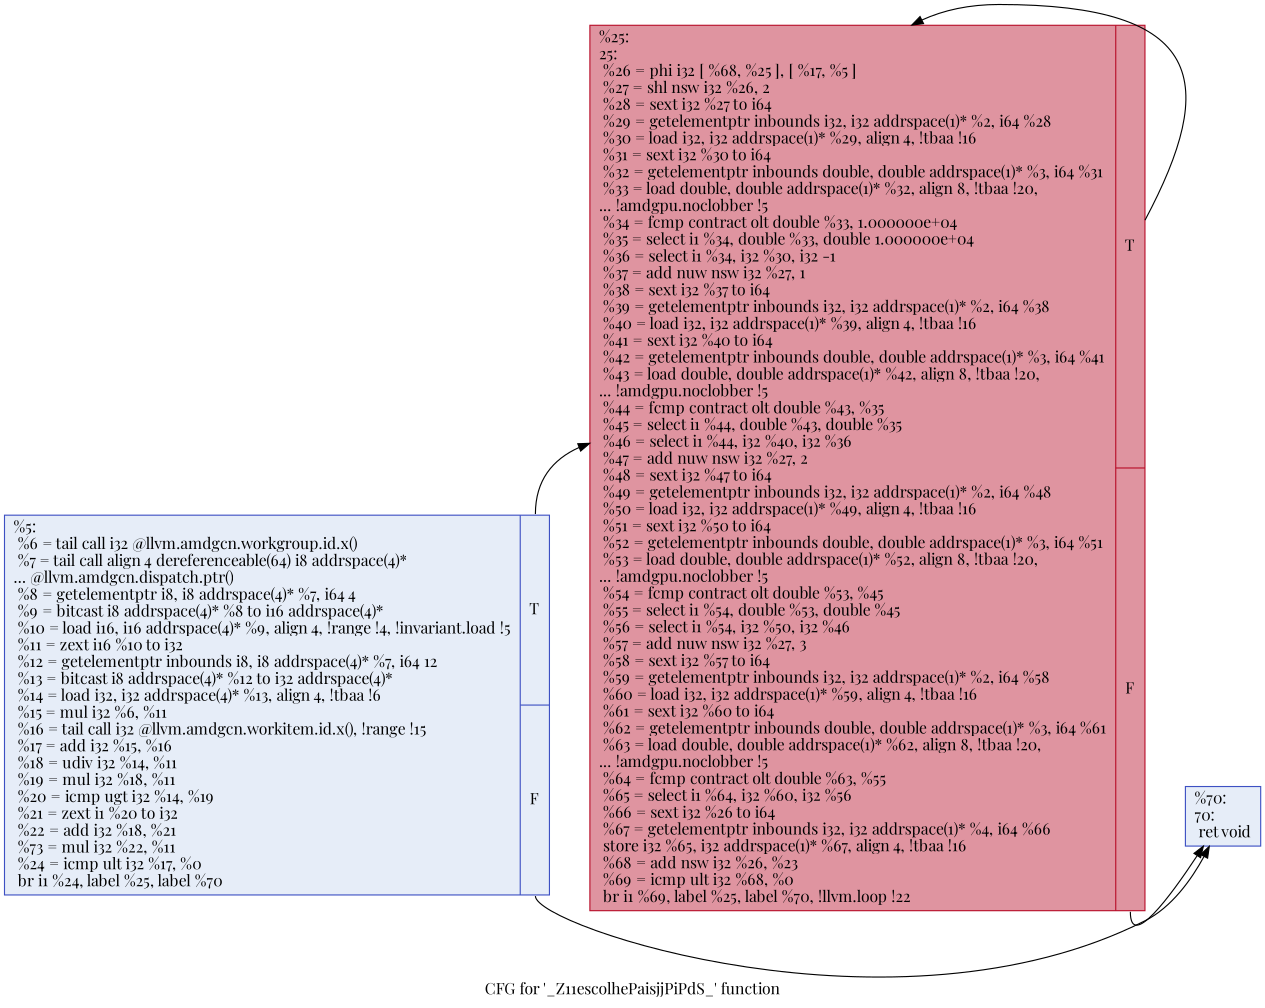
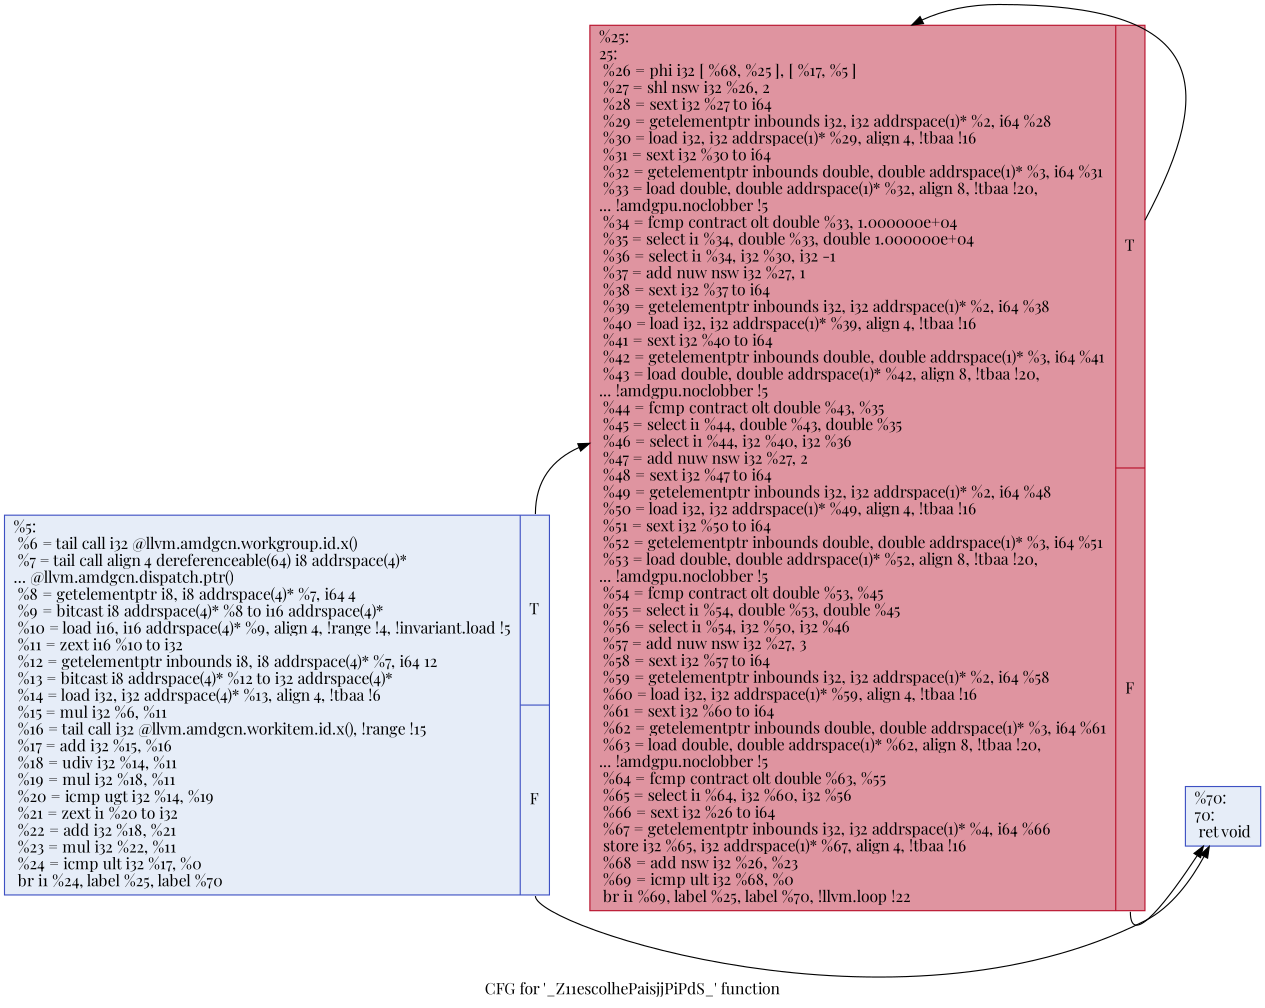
(95, 848) -> (95, 848)
